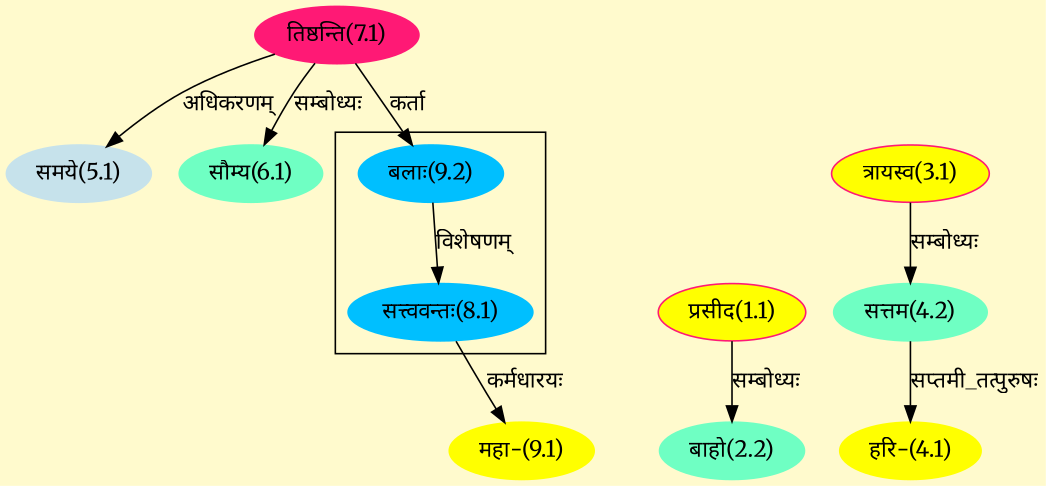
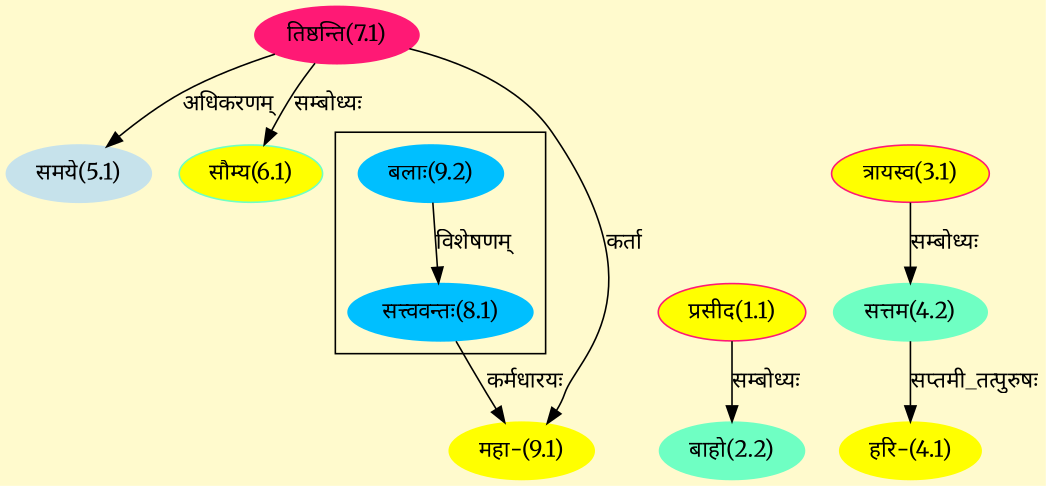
(379, 97) -> (586, 190)
(251, 174) -> (251, 174)
